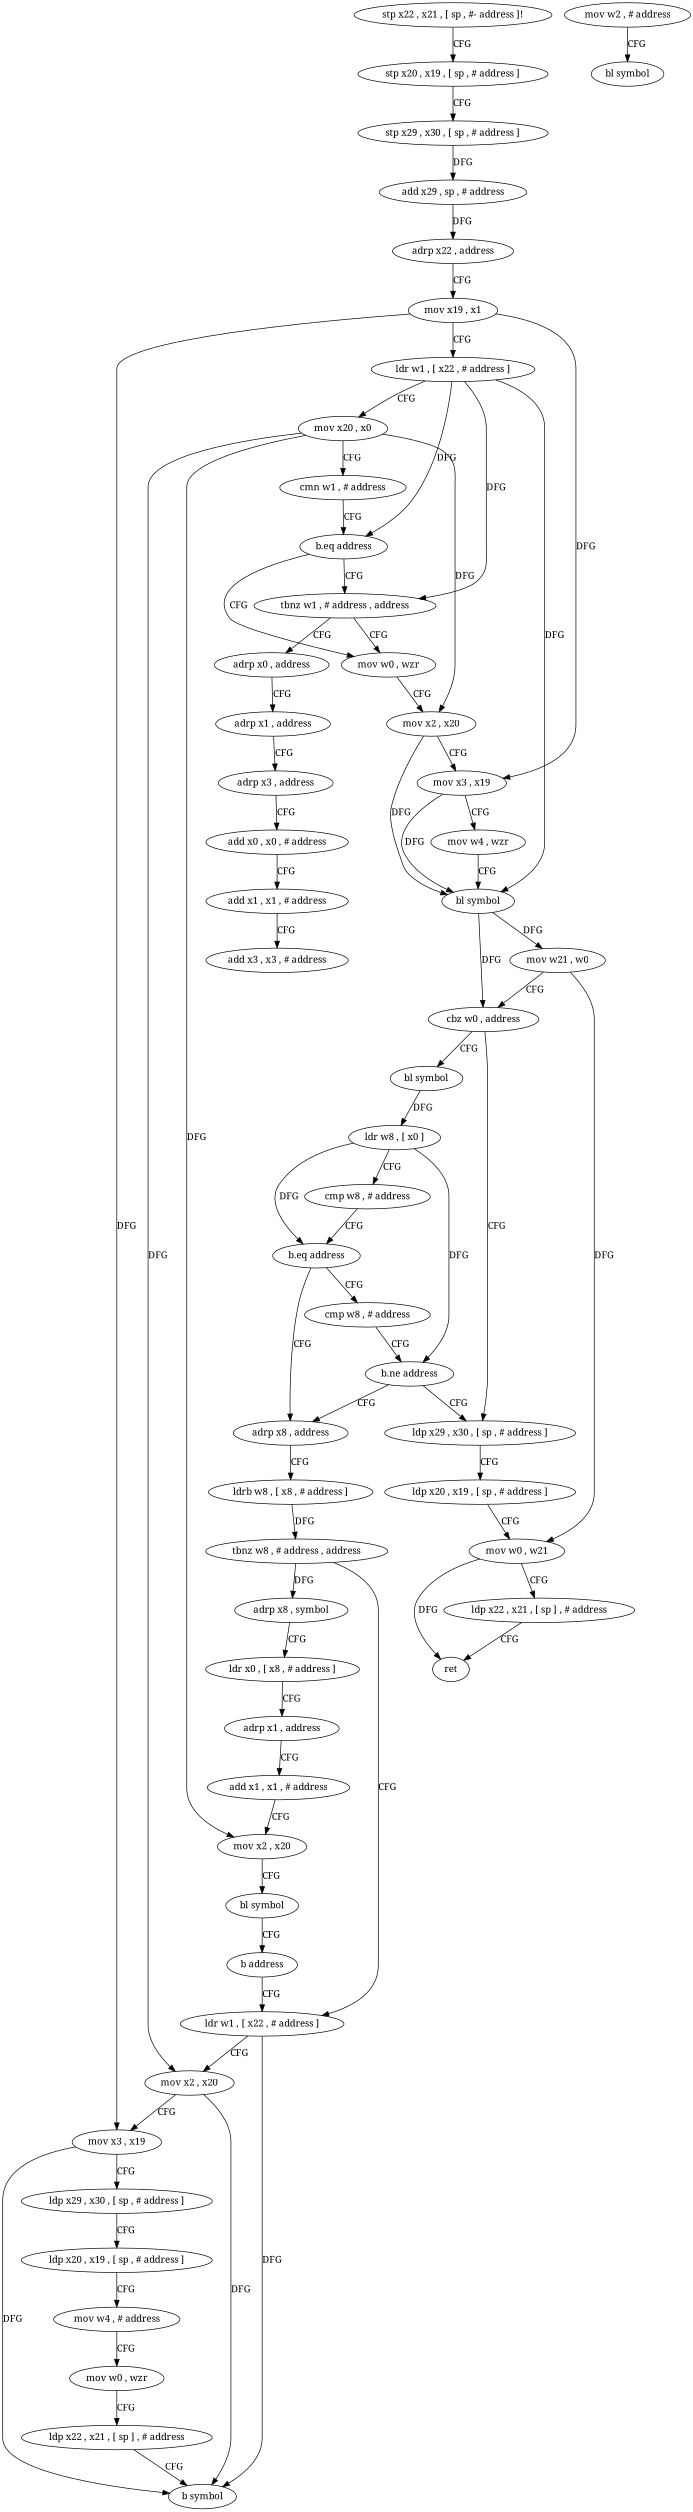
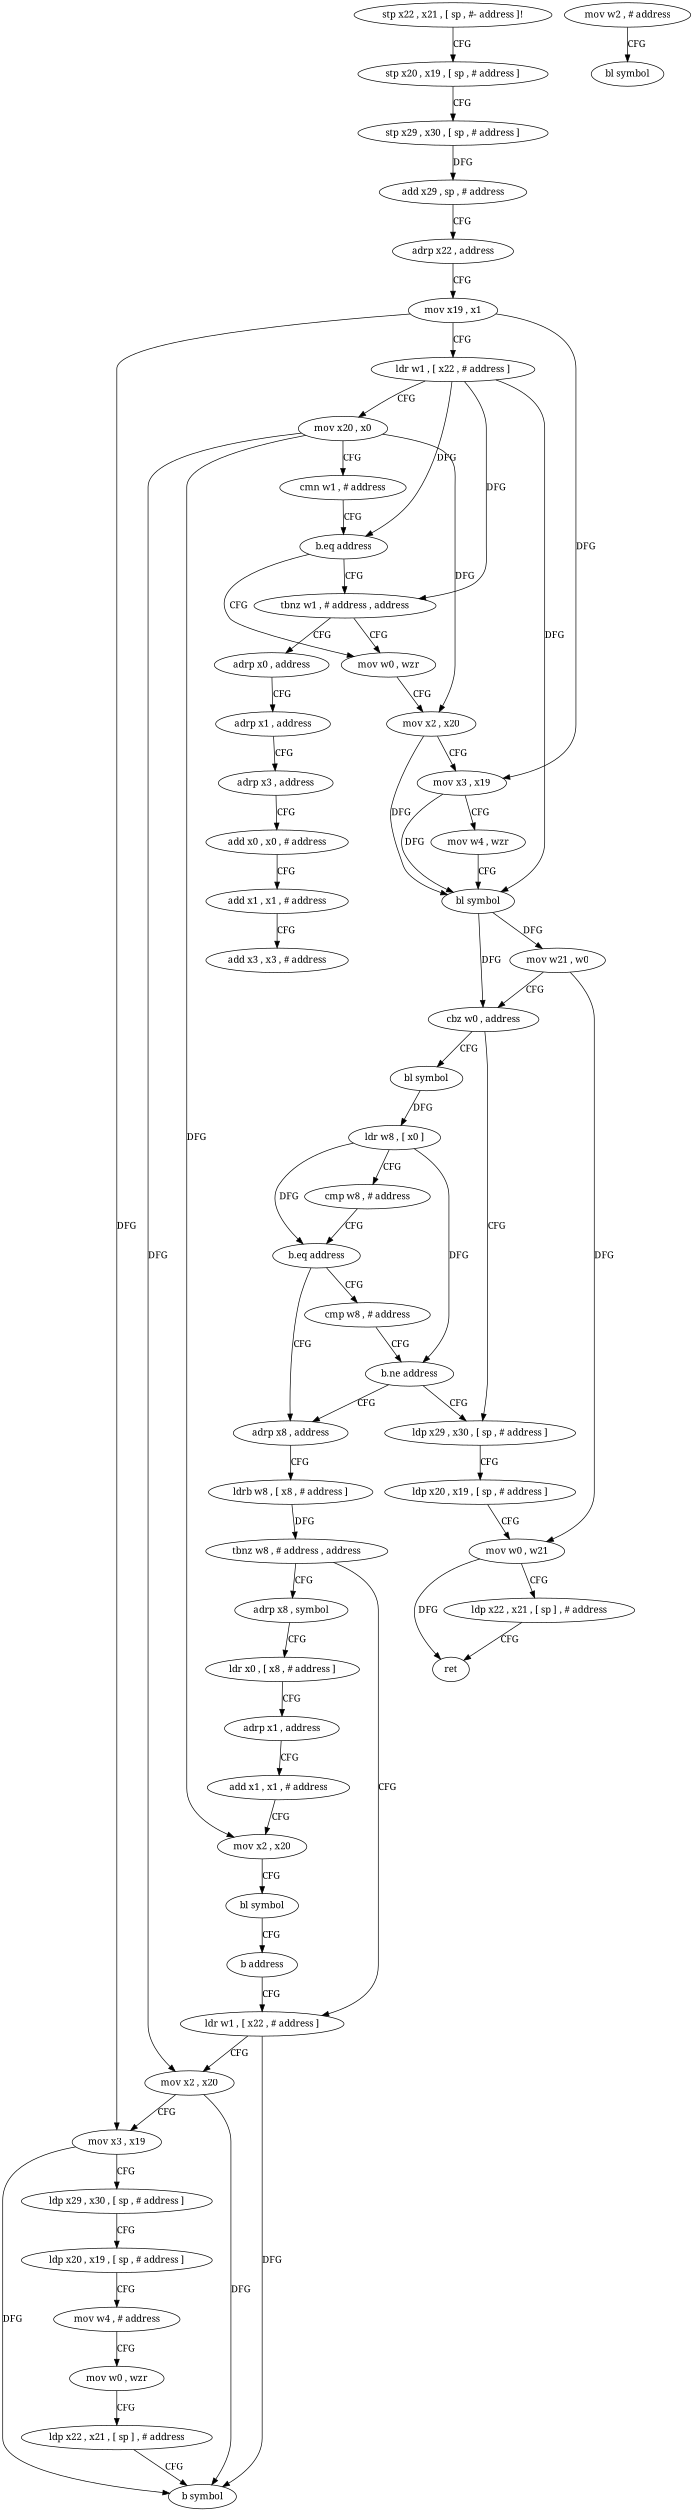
(462, 222) -> (462, 222)
(304, 1581) -> (304, 1581)
